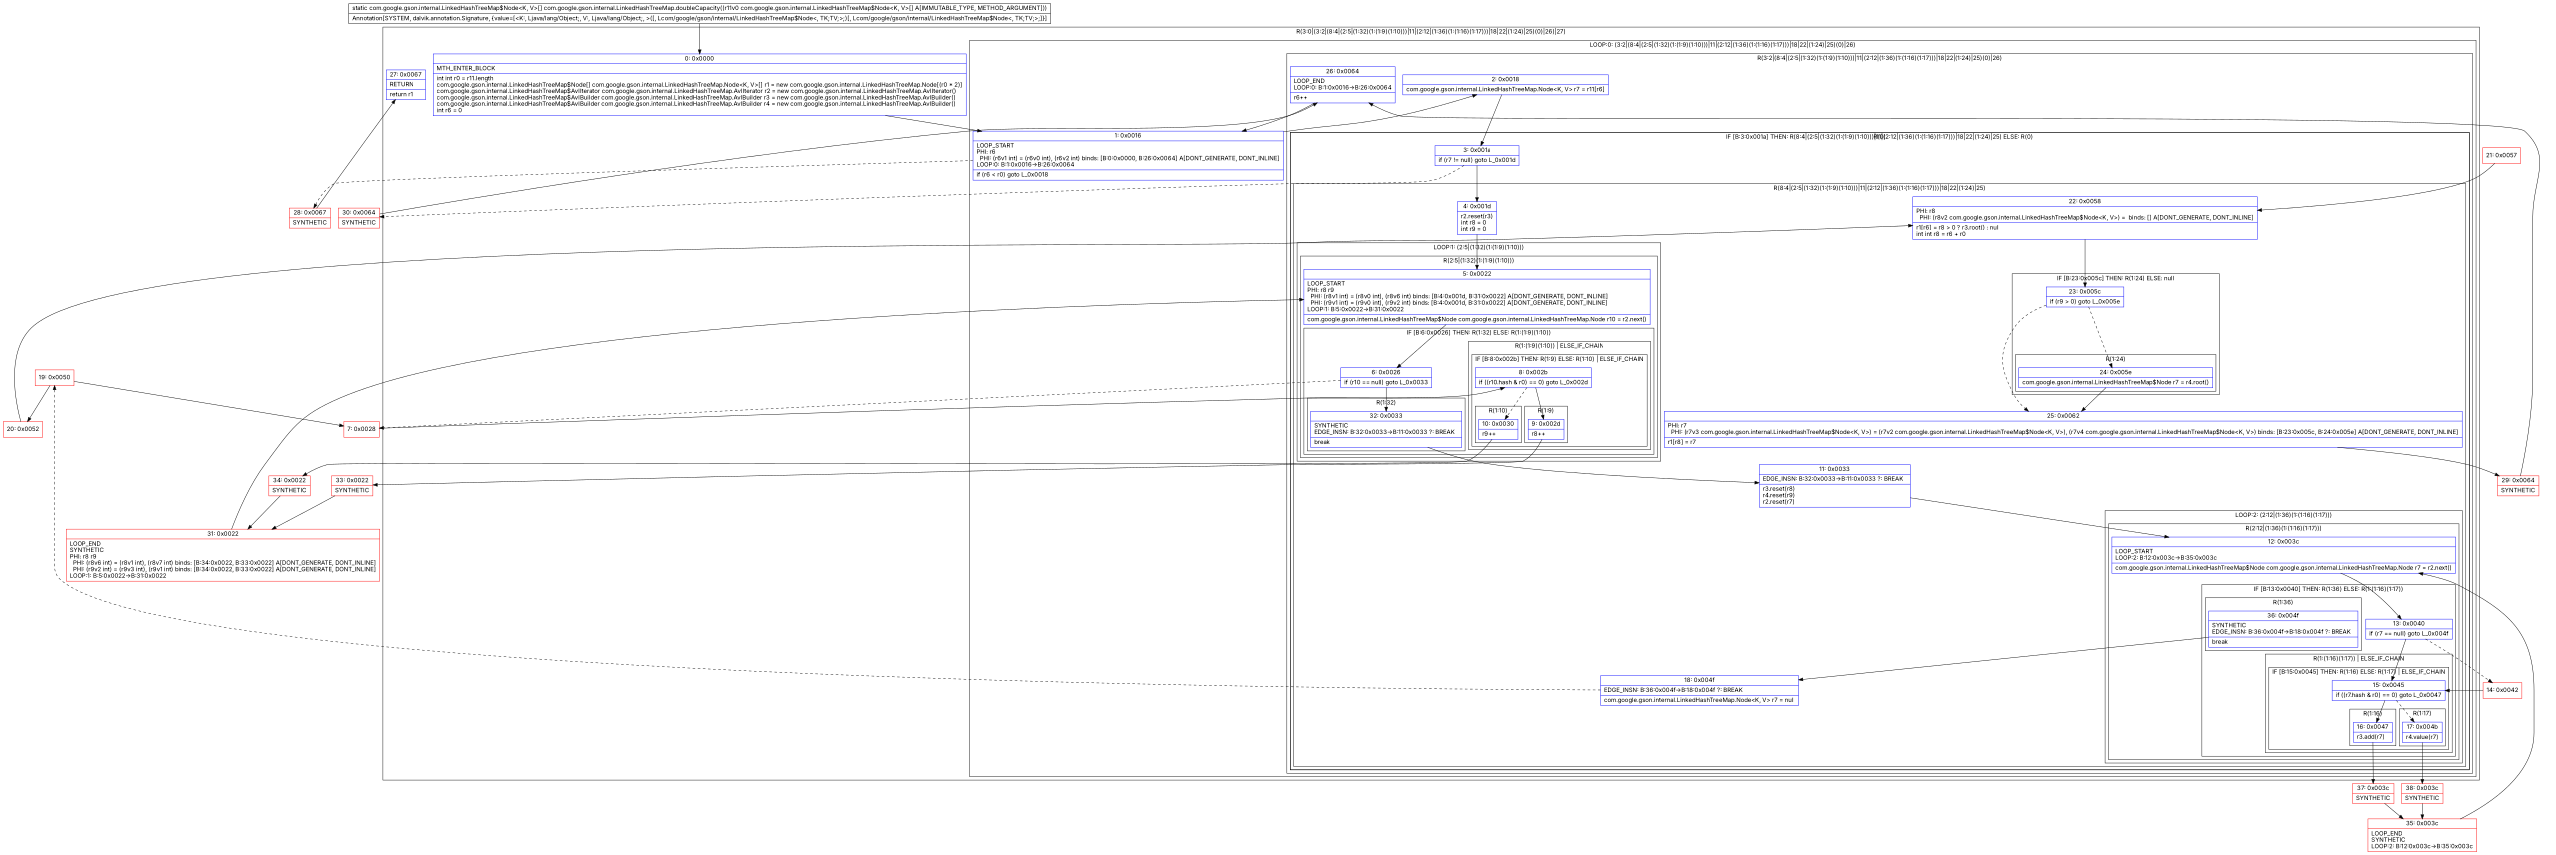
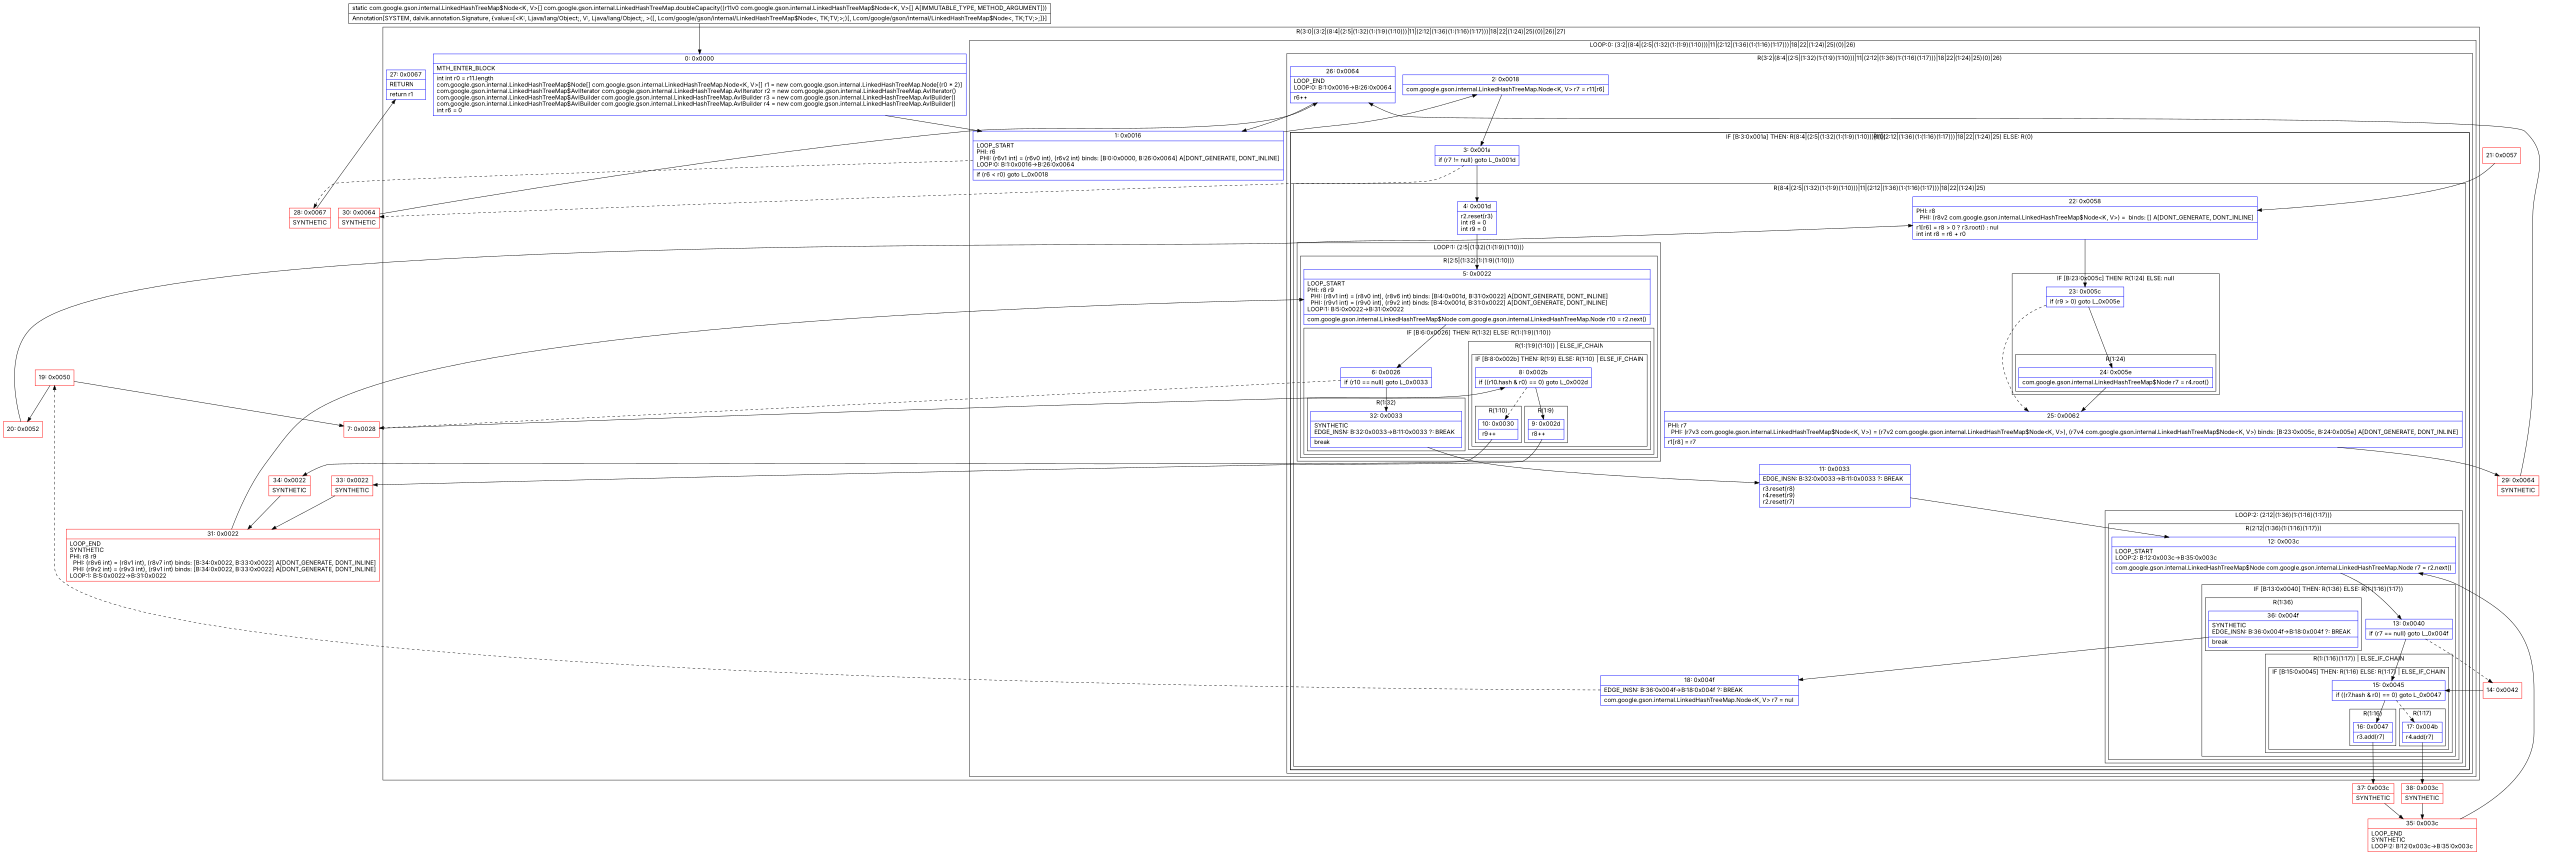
(2100, 335) -> (2100, 335)
(2422, 737) -> (2420, 737)
